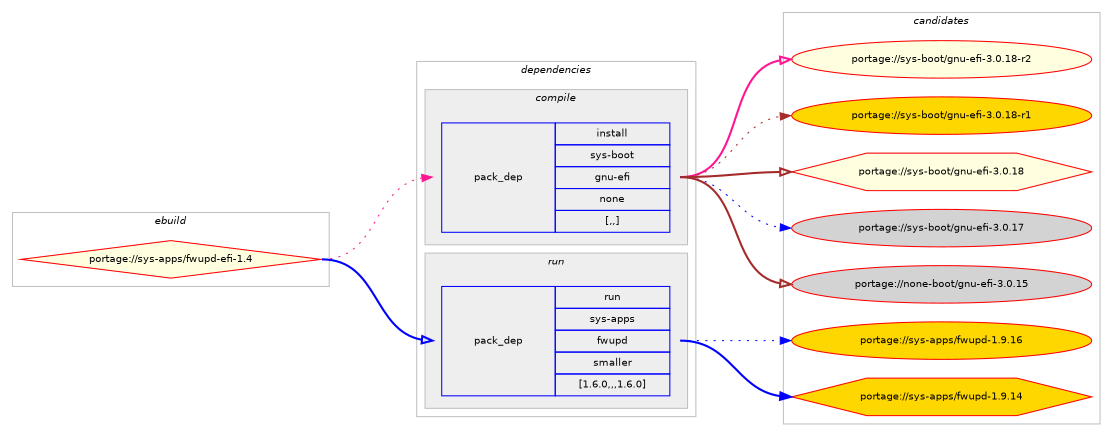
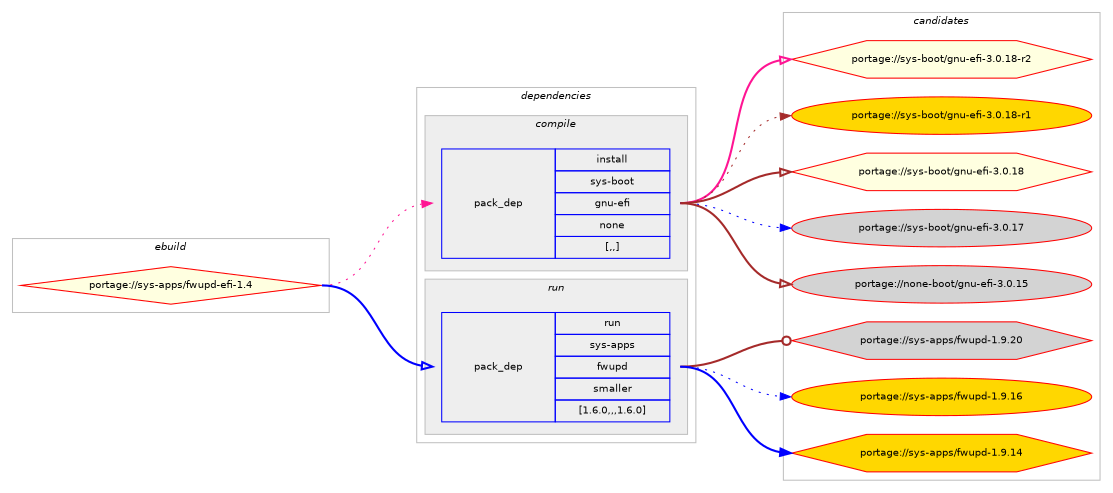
(942, 59) -> (942, 59)
none -> (942, 341)
